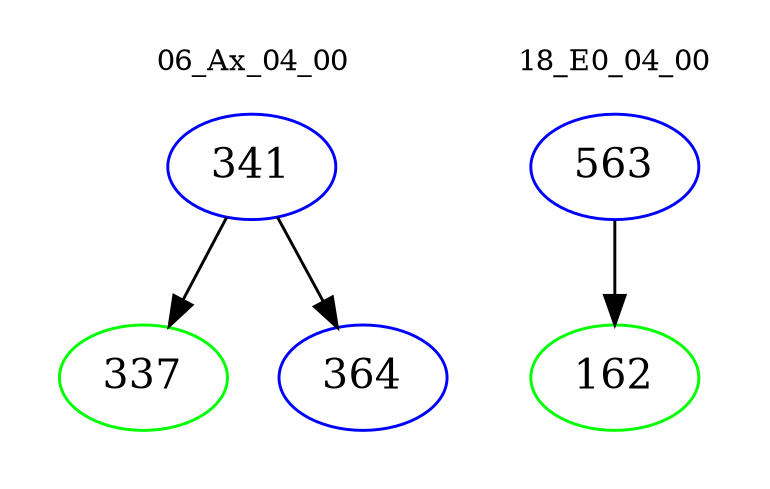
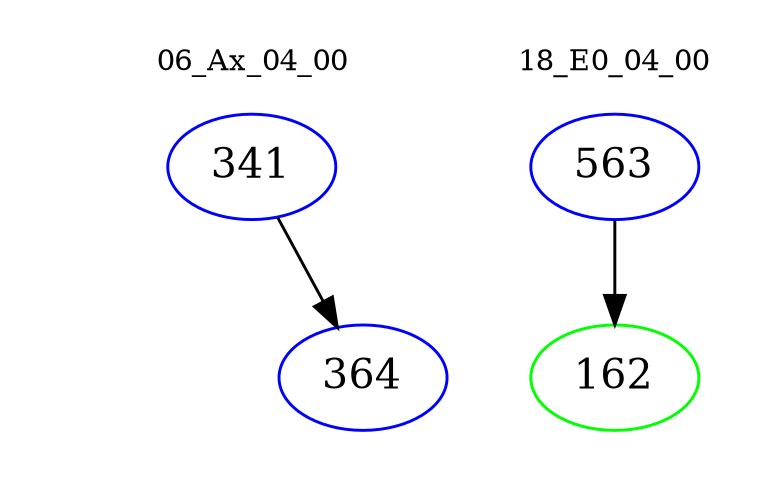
(143, 378) -> none
